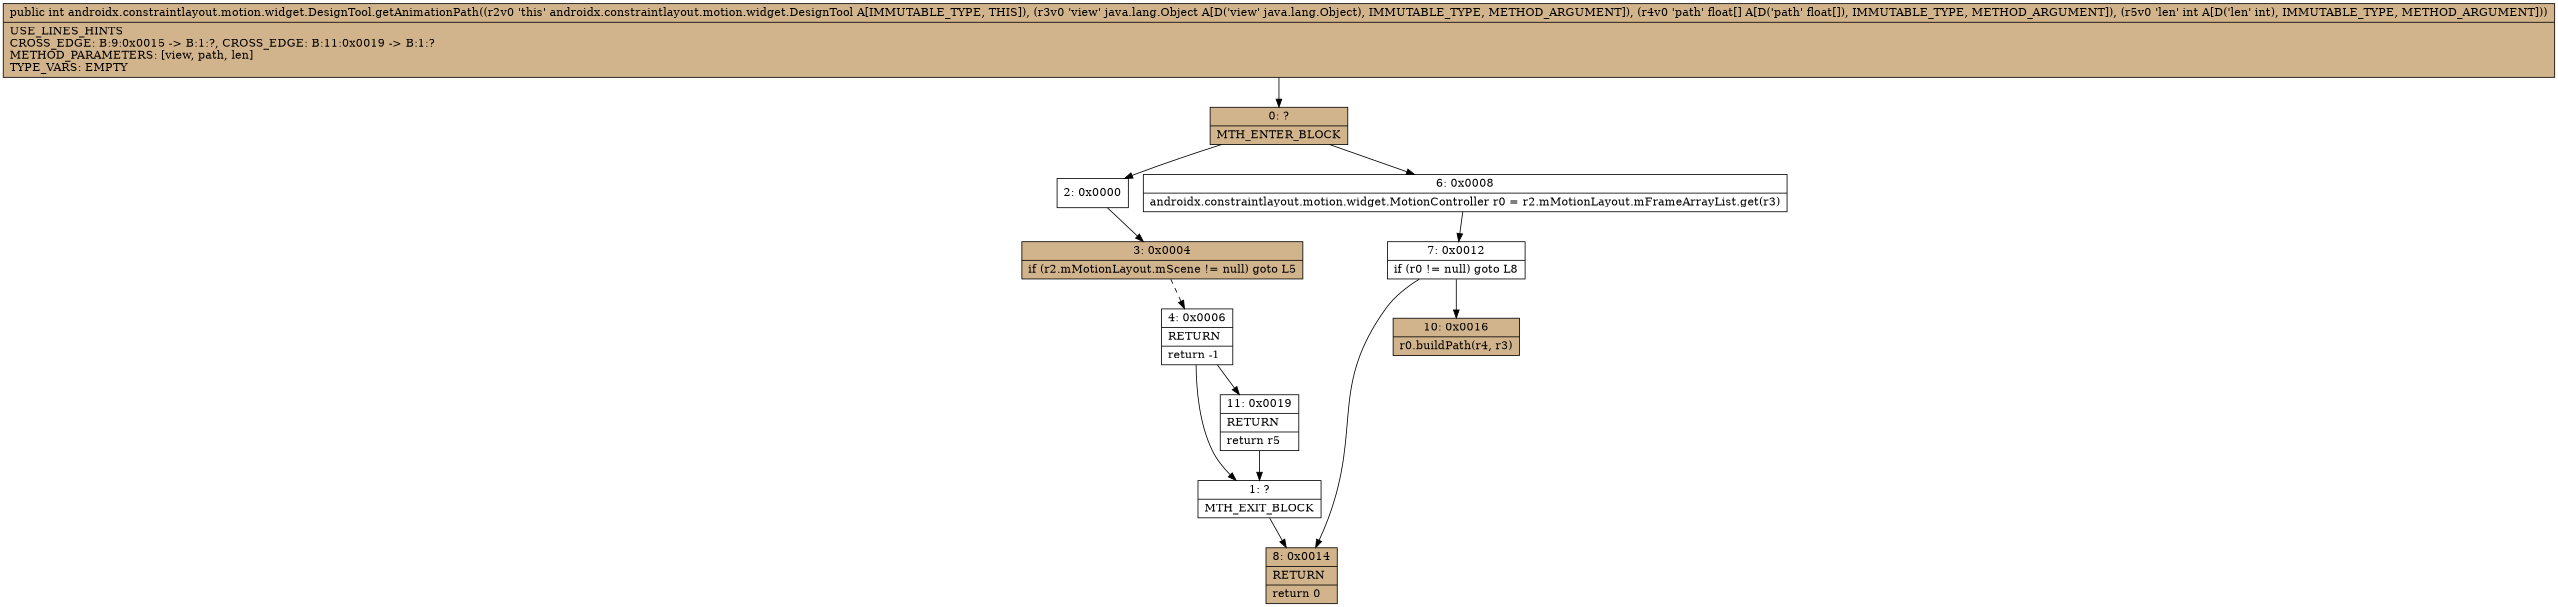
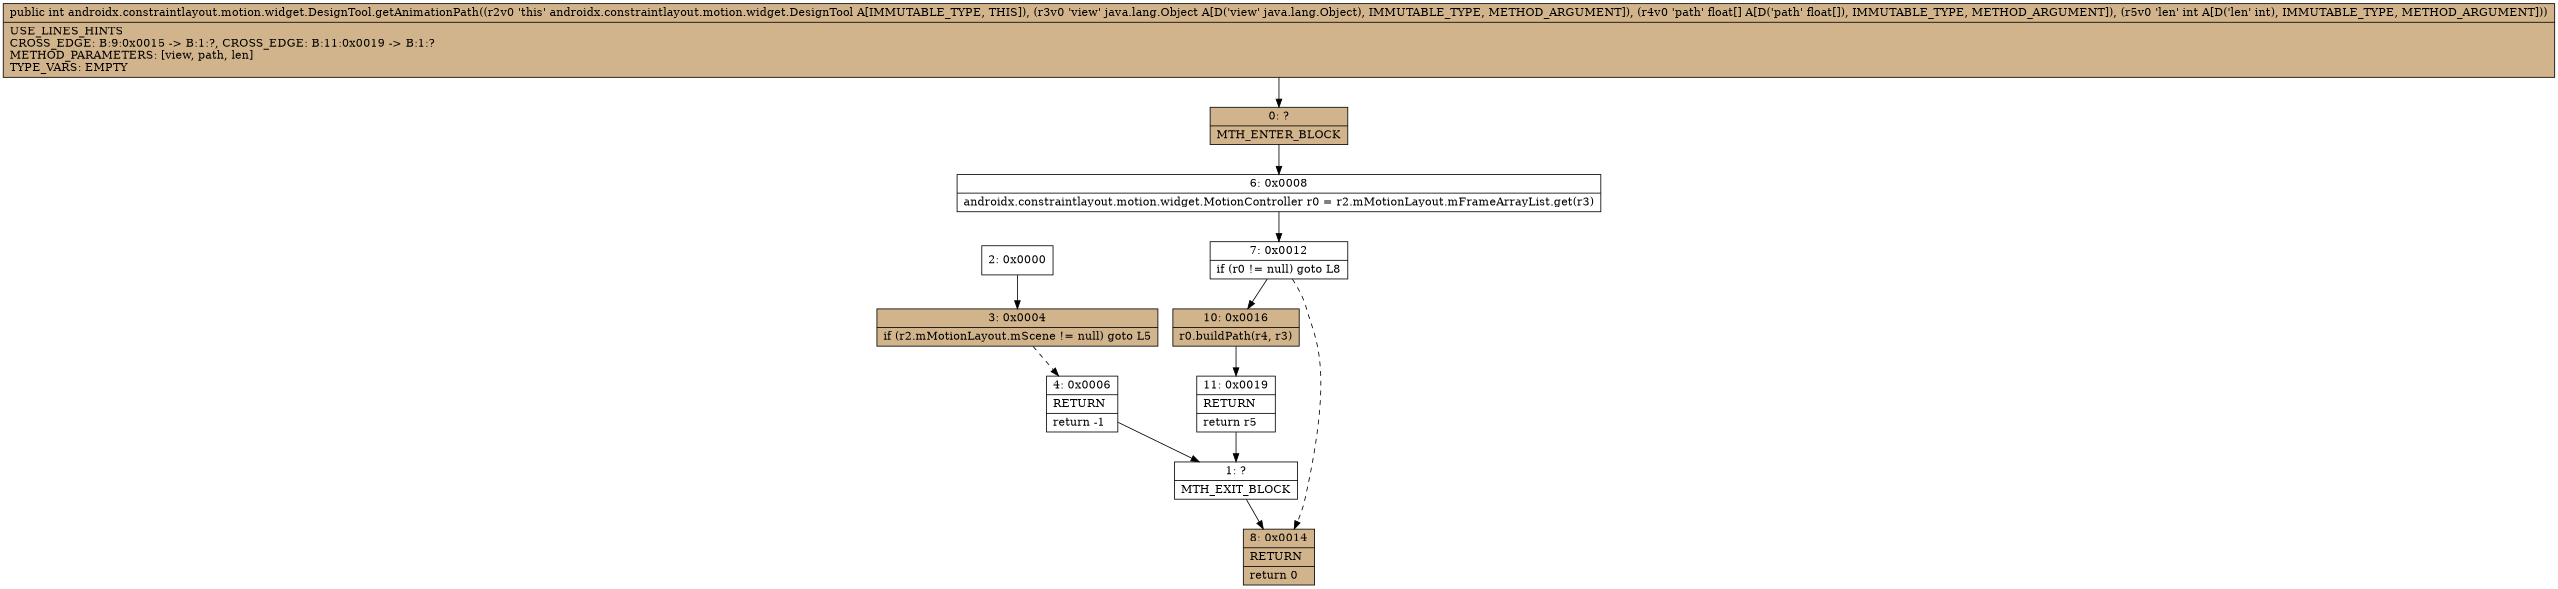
(1177, 159) -> none
(1226, 377) -> (1236, 357)
(1350, 400) -> (1320, 399)
